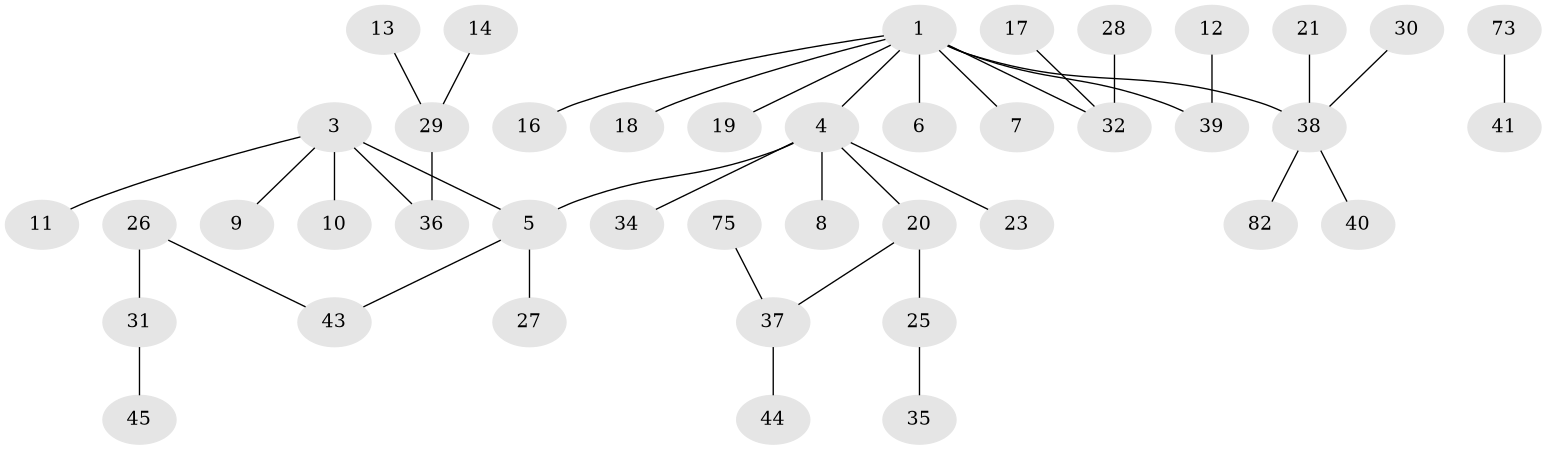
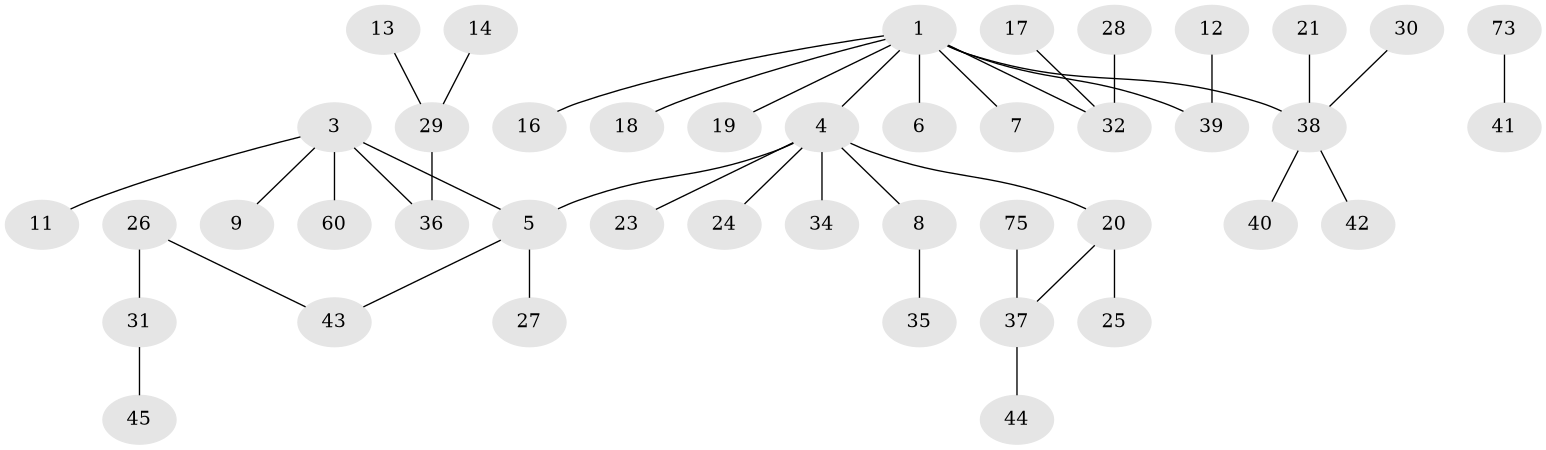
(334, 225) -> (334, 225)
none -> (724, 225)
(1261, 225) -> (1358, 225)
(919, 371) -> (919, 274)
